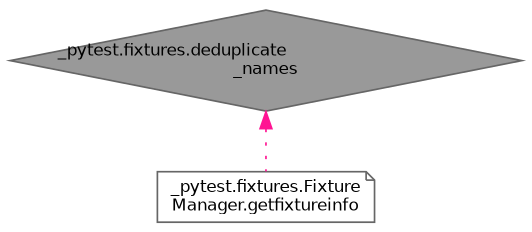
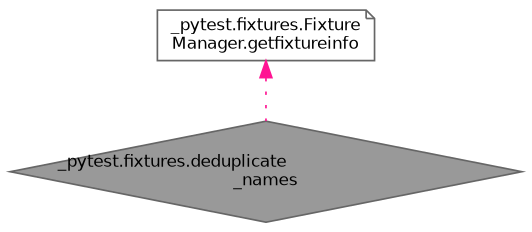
(266, 150) -> (266, 100)
